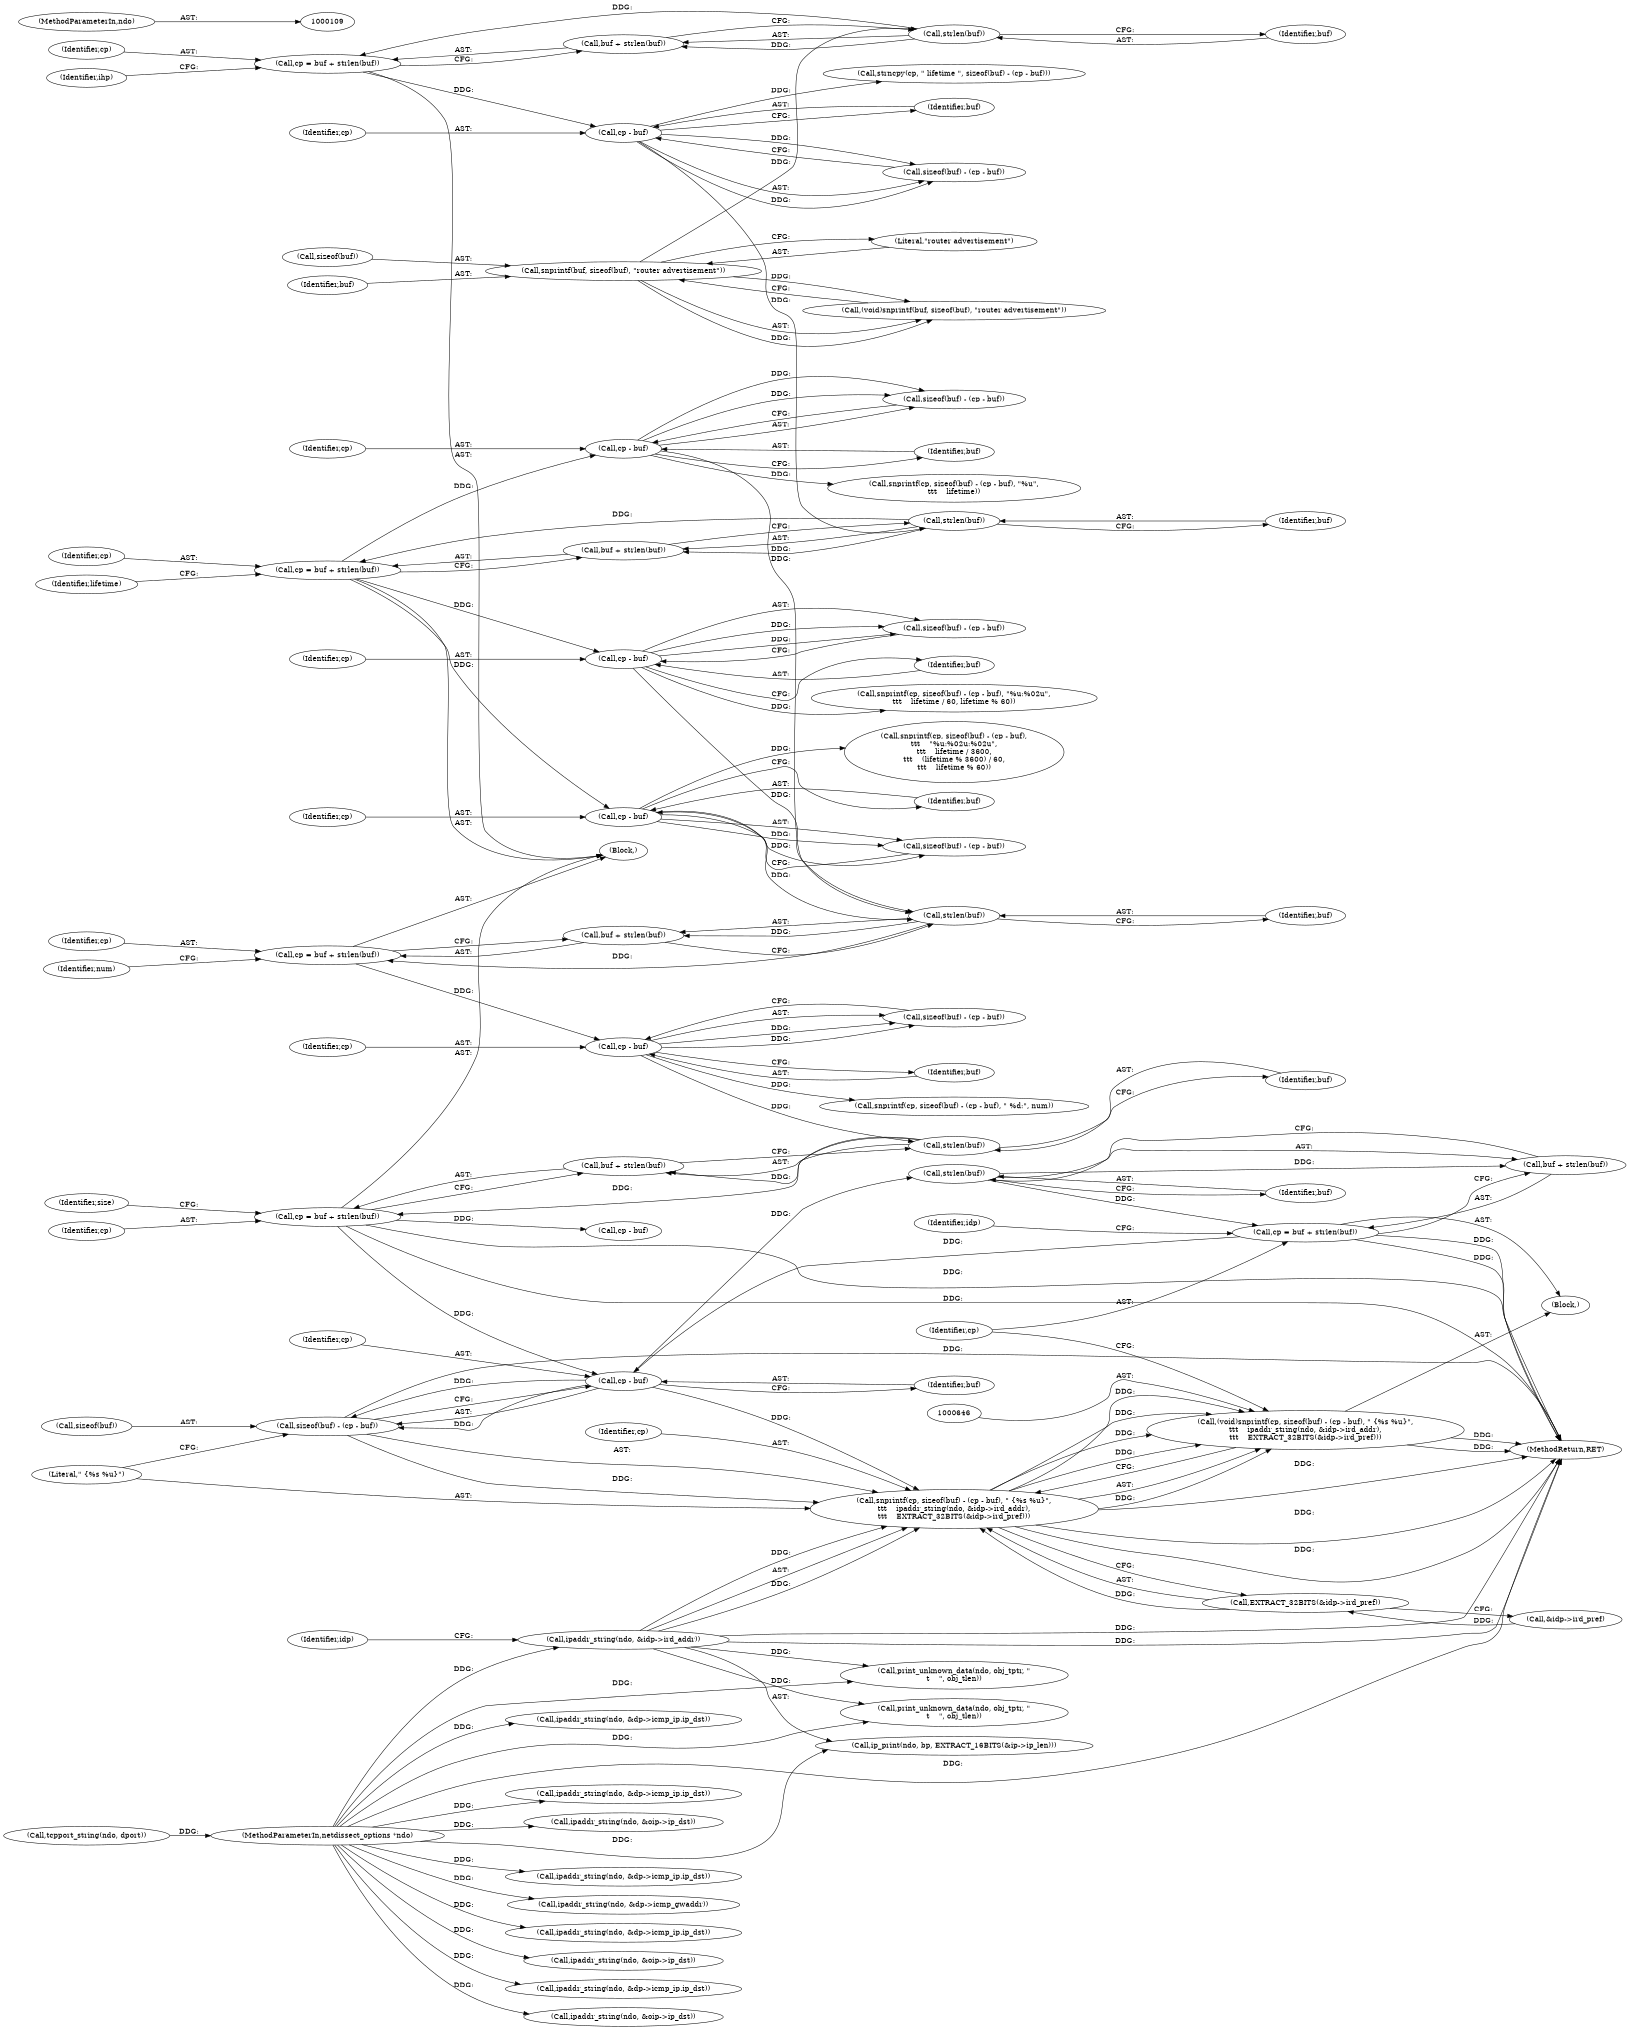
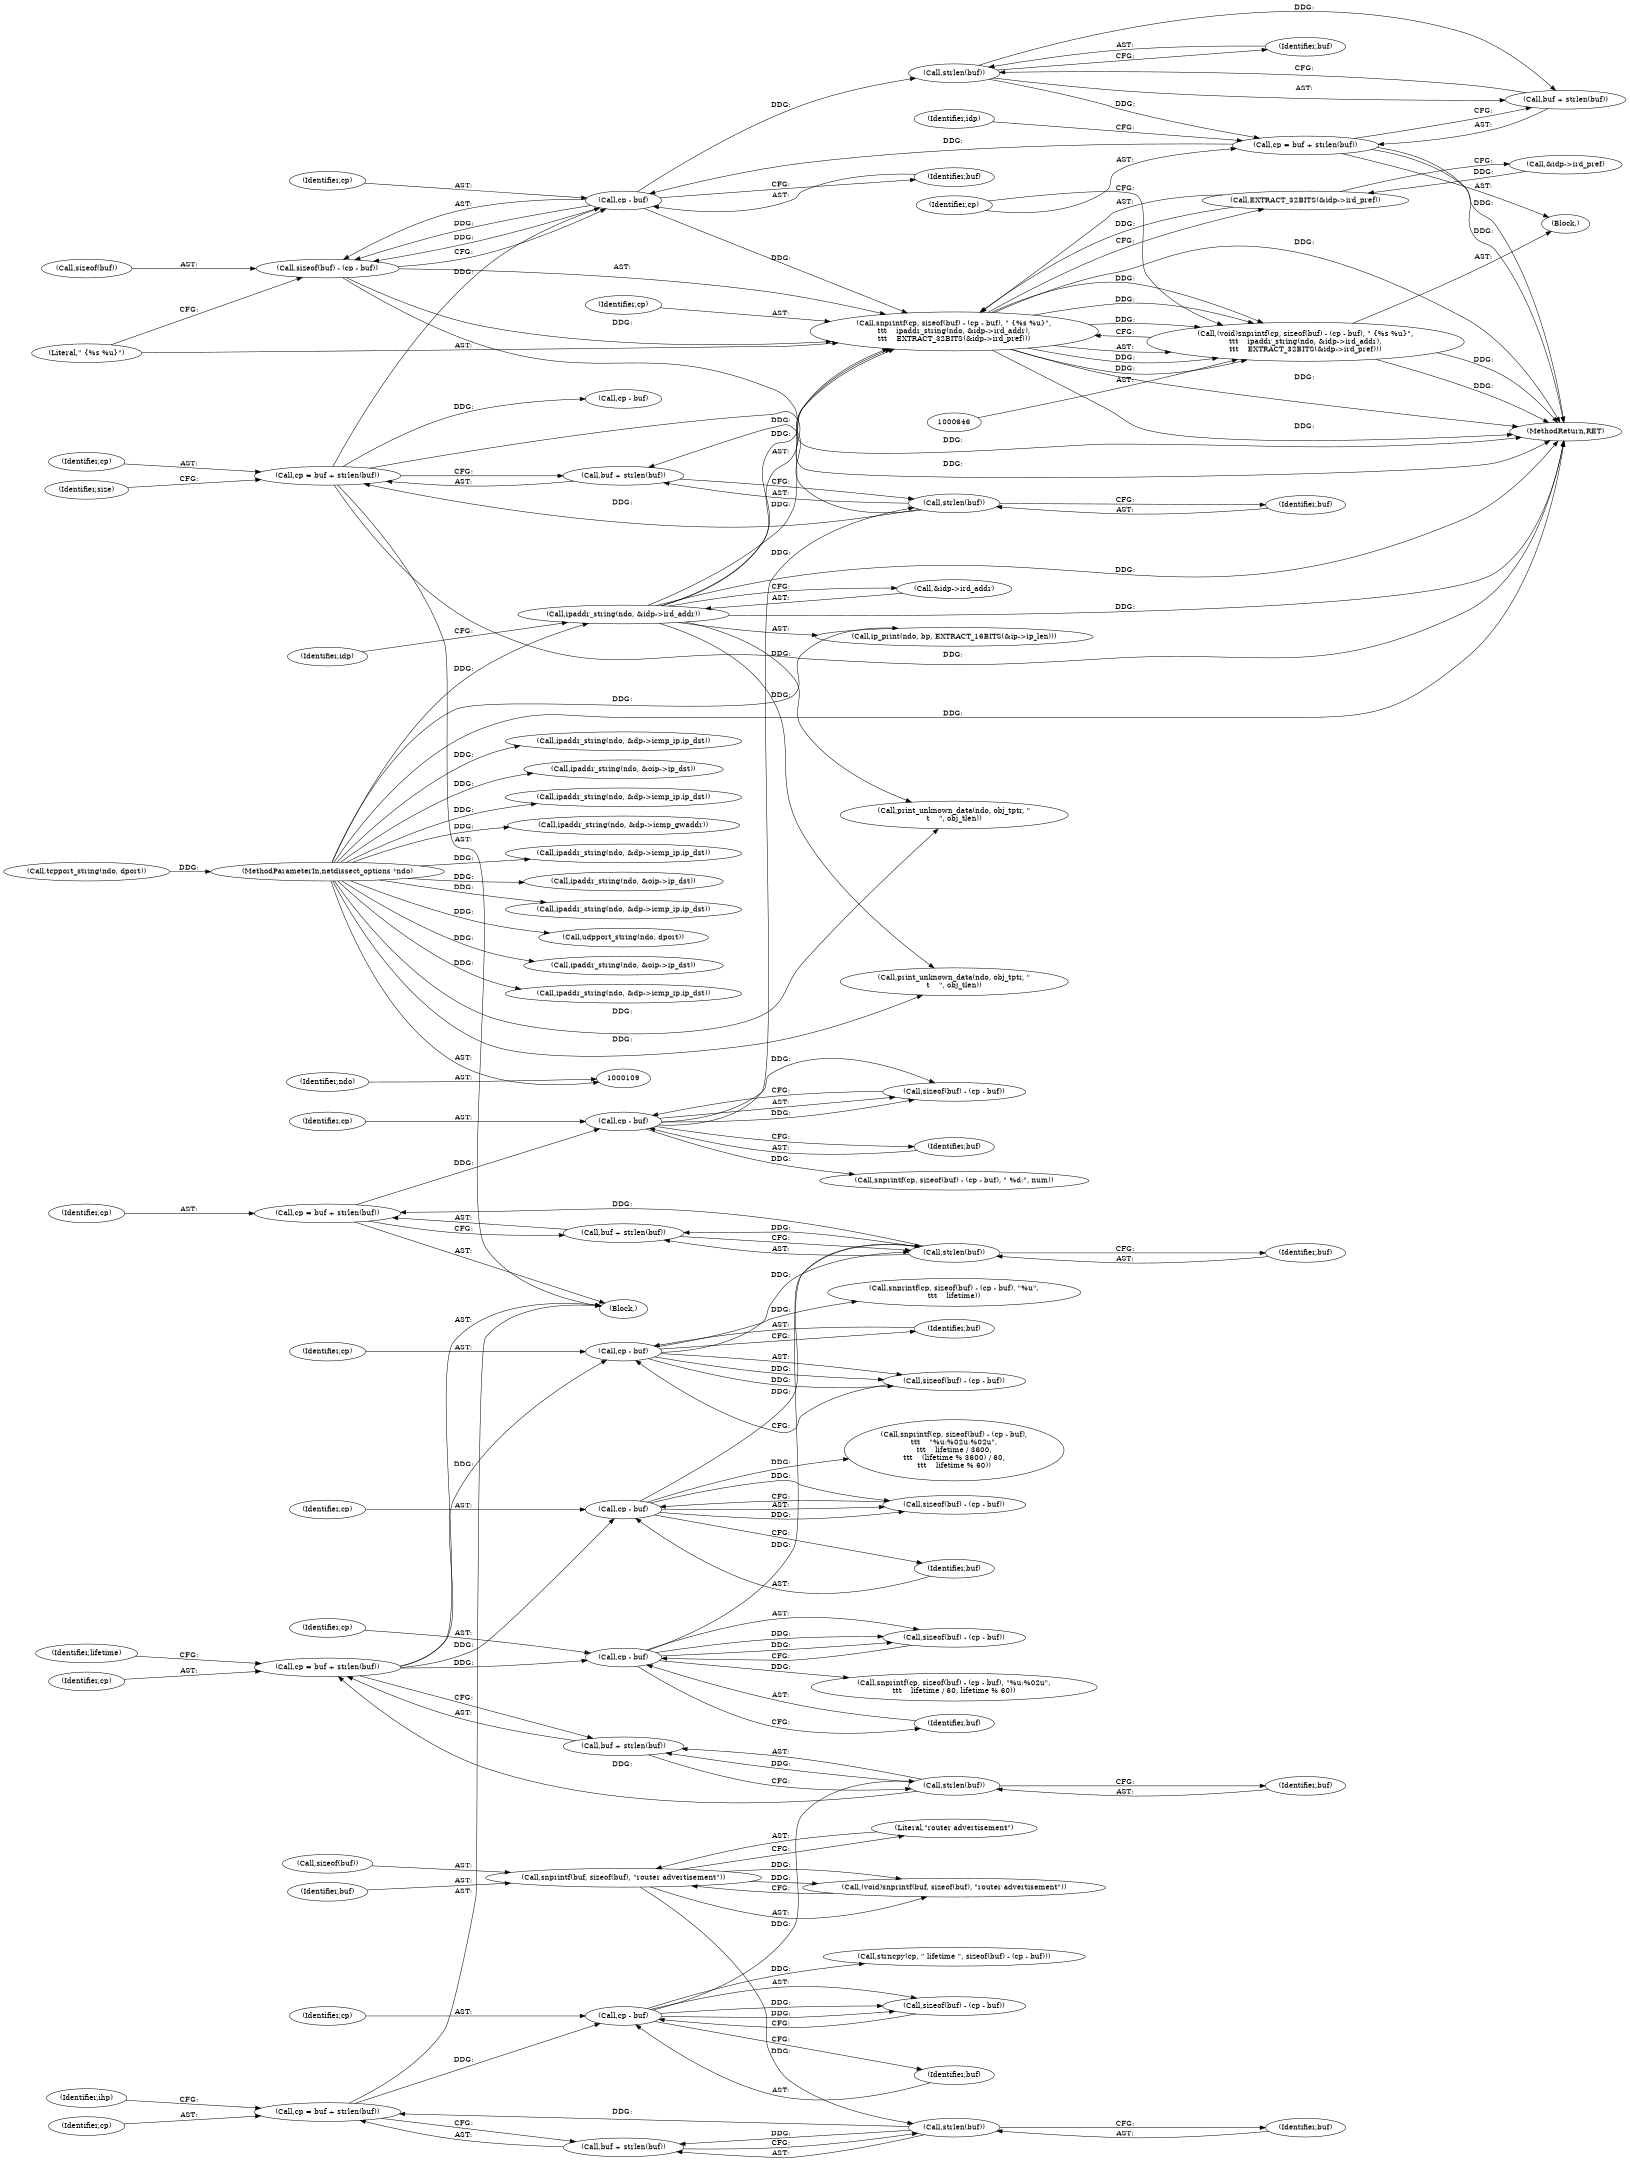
(87, 22) -> (328, 1082)
none -> (954, 589)
none -> (624, 938)
(87, 969) -> none
none -> (423, 1037)
